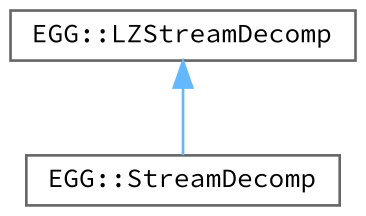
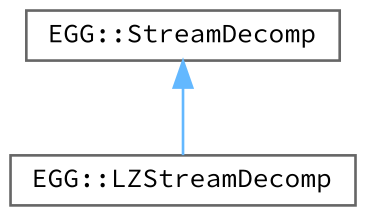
(183, 121) -> (183, 121)
